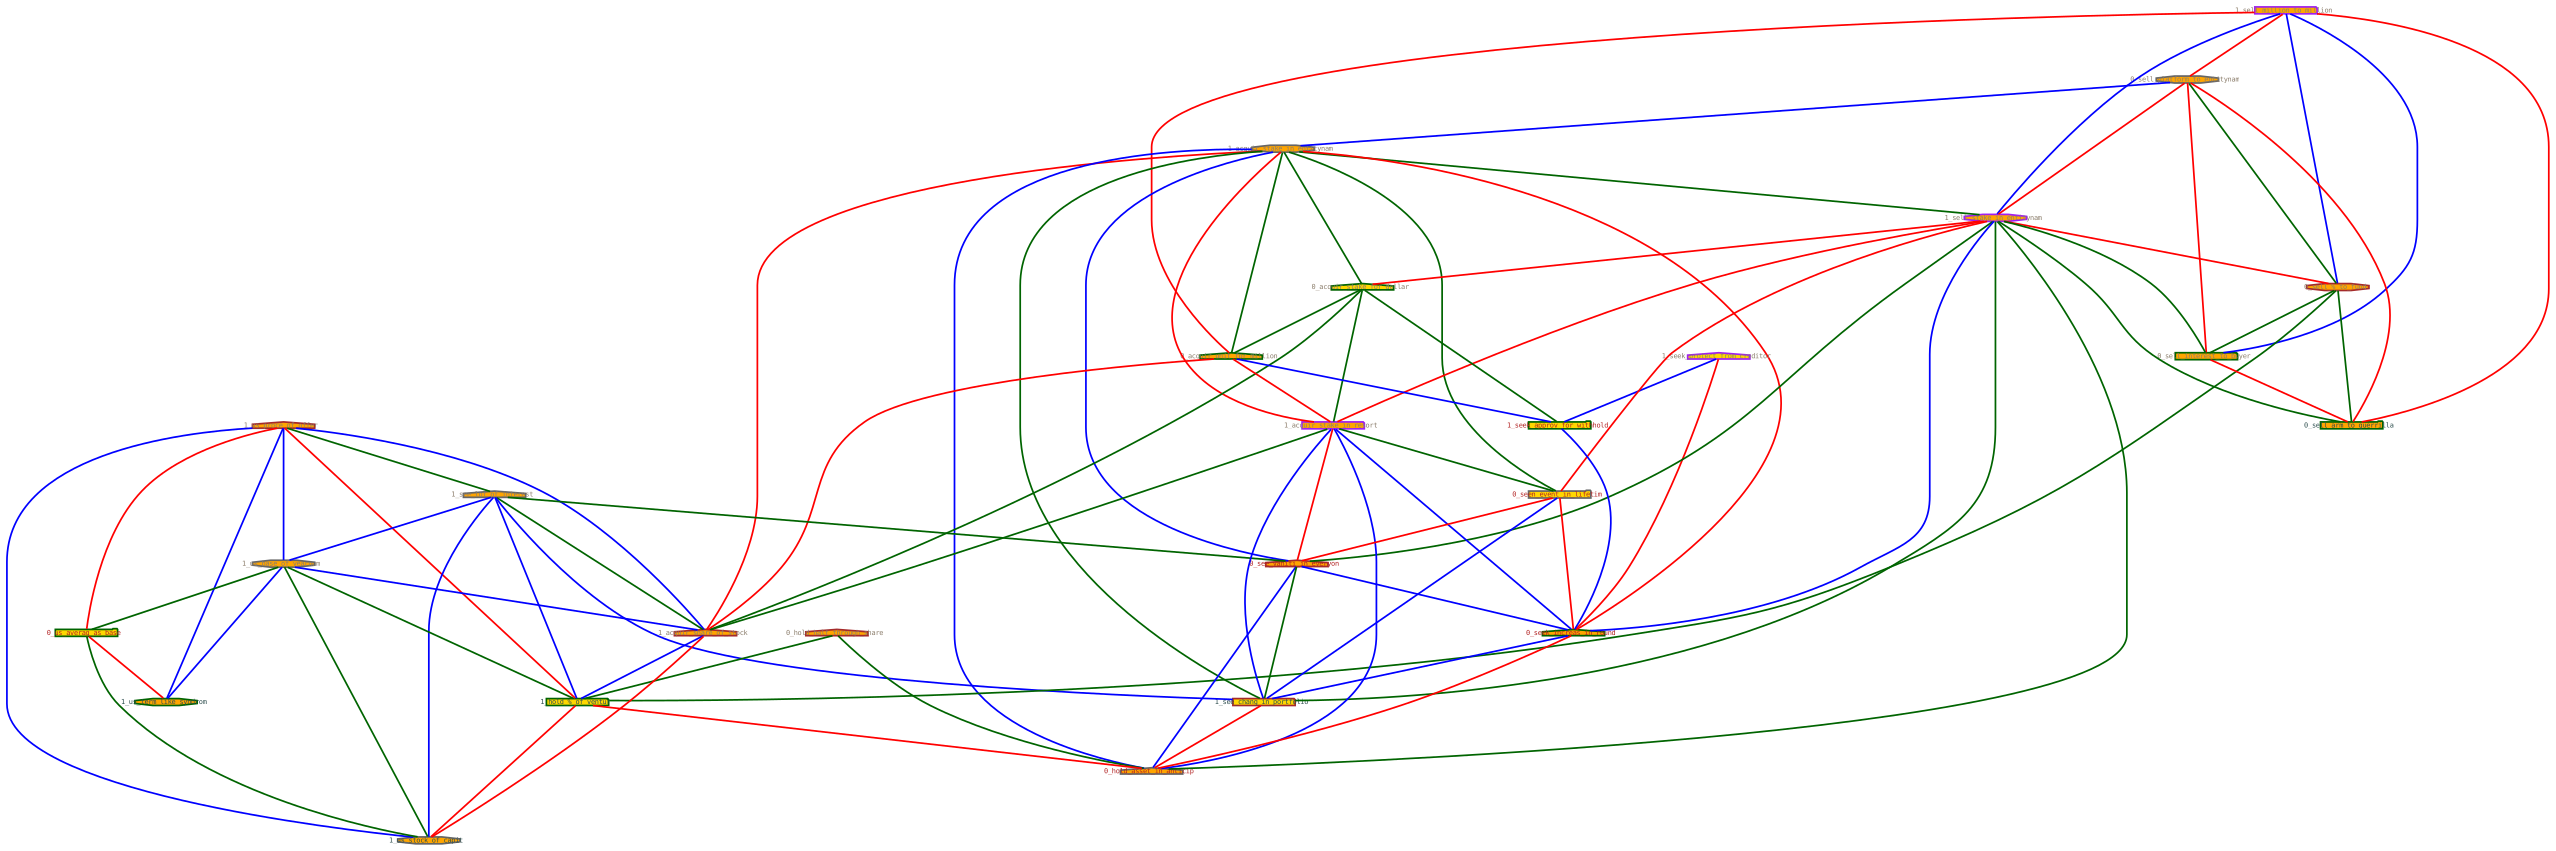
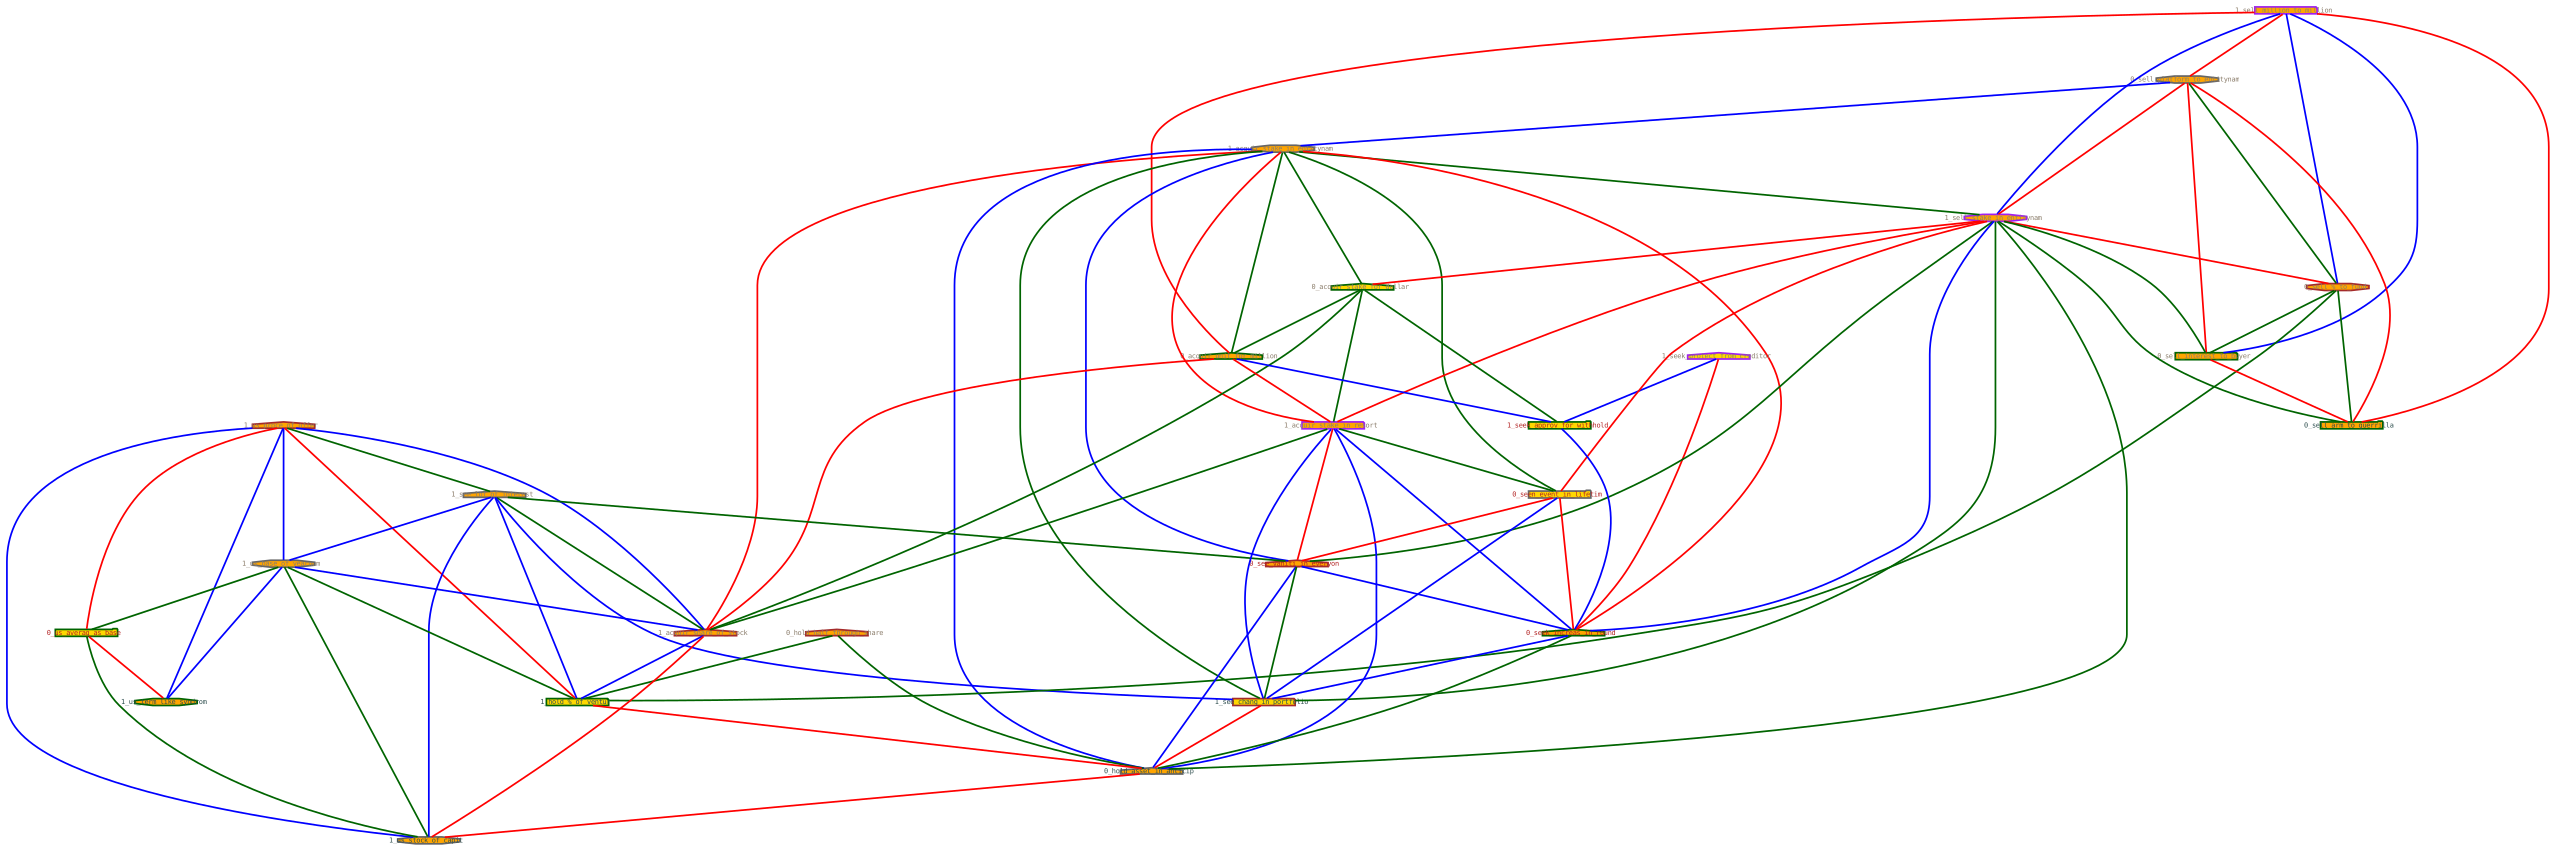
(1369, 715) -> (1369, 715)
(503, 771) -> (792, 806)
(1152, 771) -> (1152, 771)
